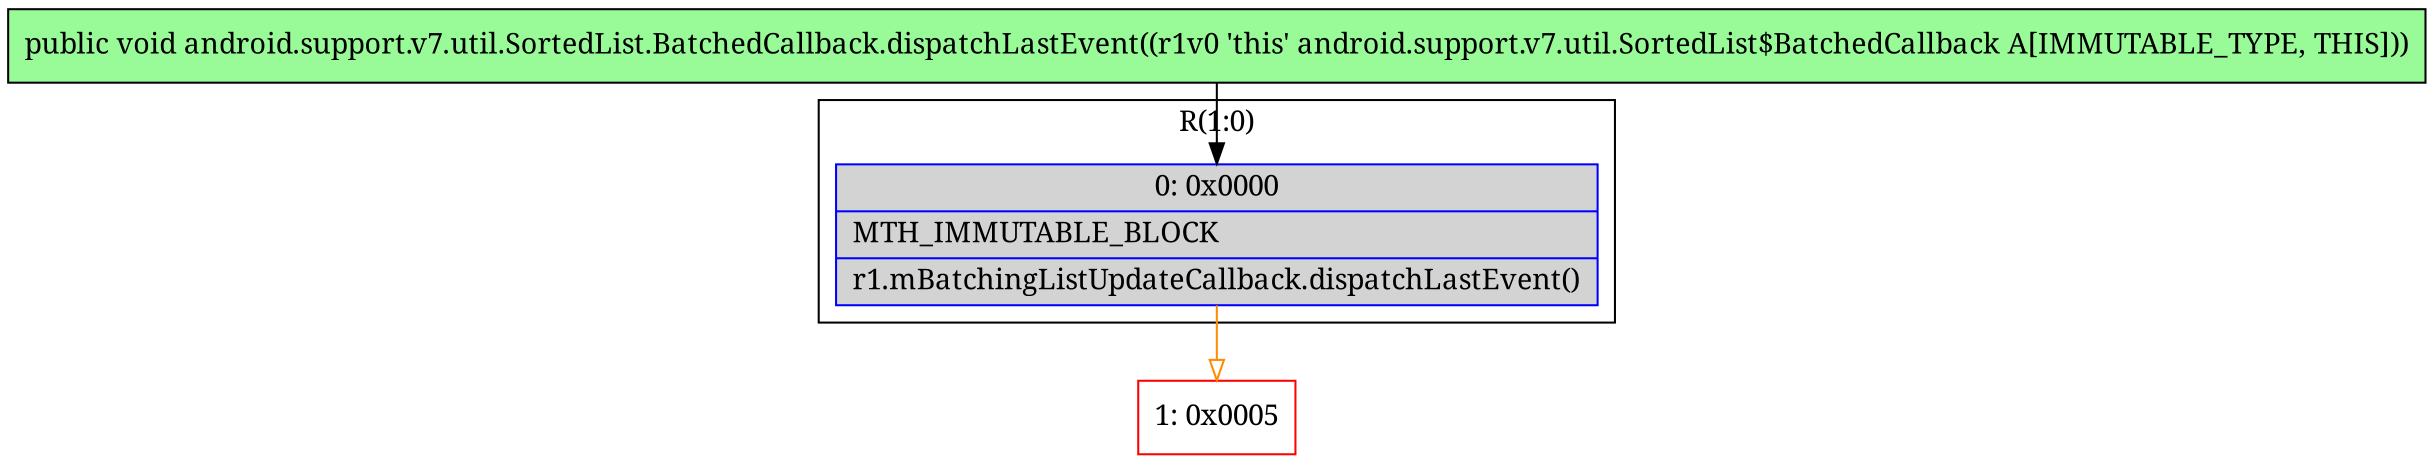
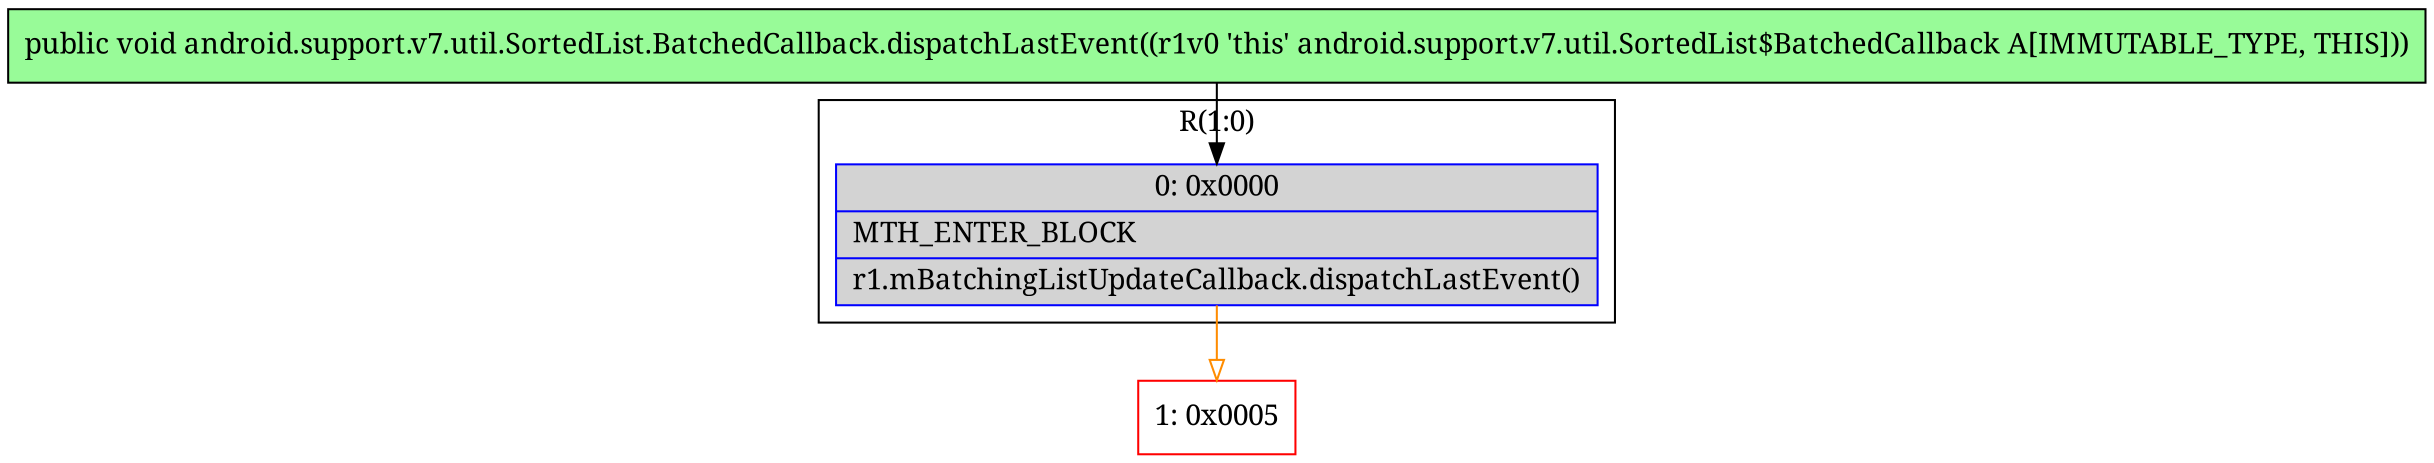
(1036, 234) -> (994, 234)
